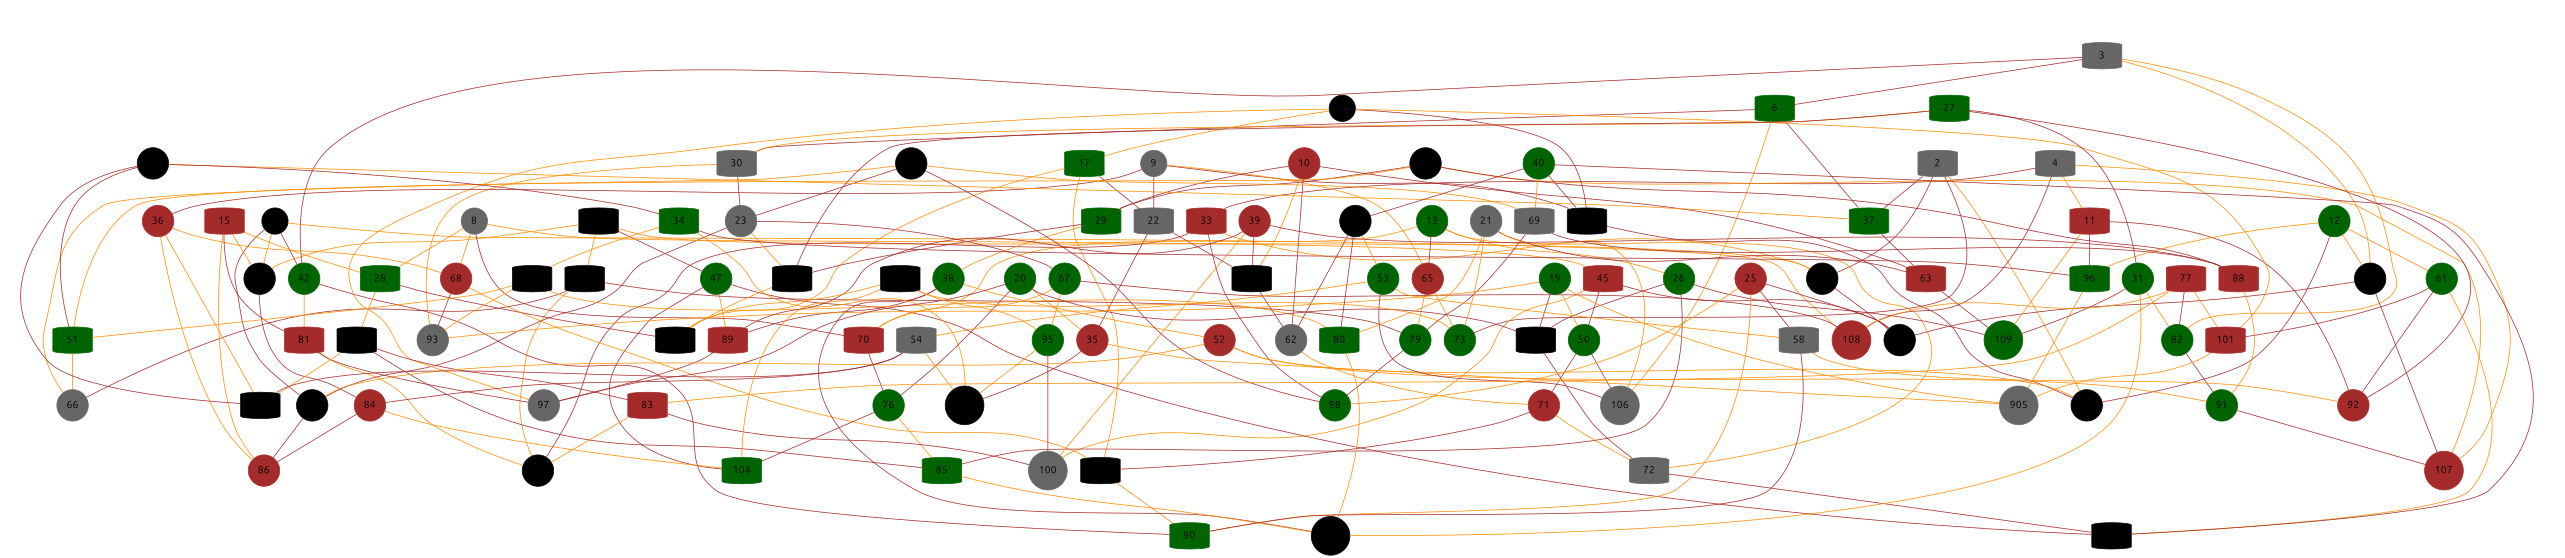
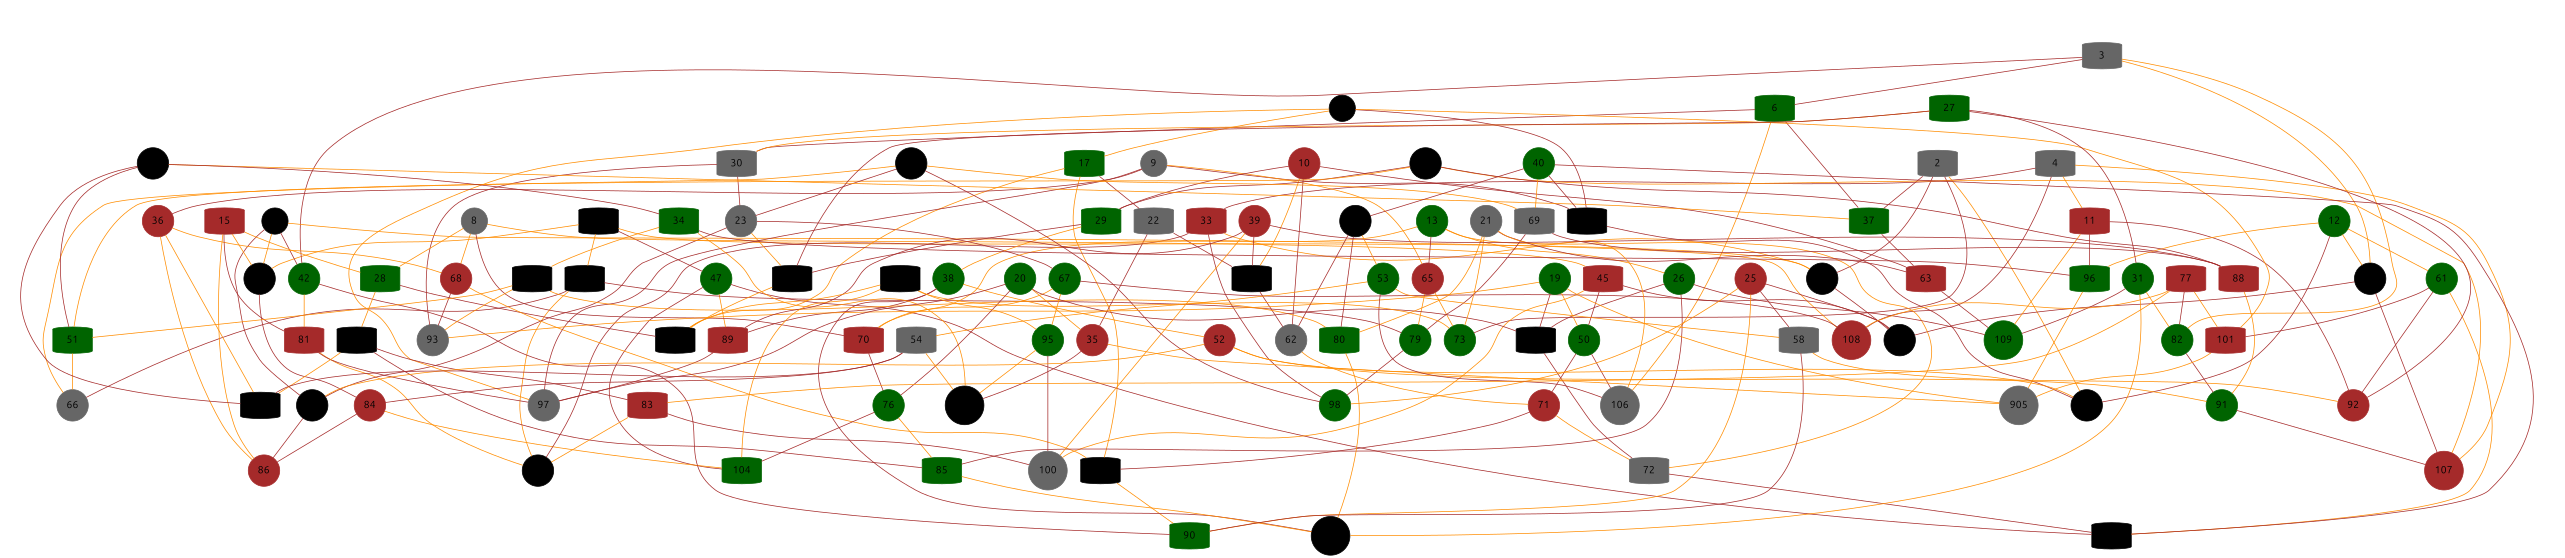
(1154, 192) -> (826, 228)
(473, 195) -> (473, 195)
